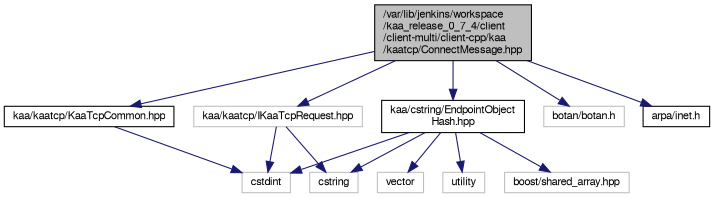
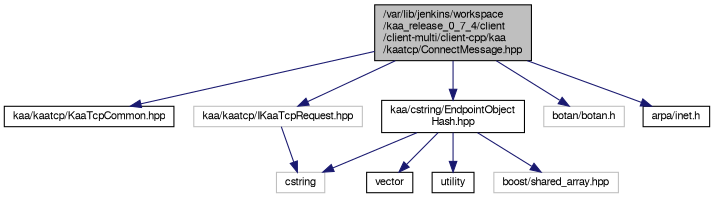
(266, 183) -> none
(400, 183) -> (390, 183)
(464, 183) -> (453, 183)
